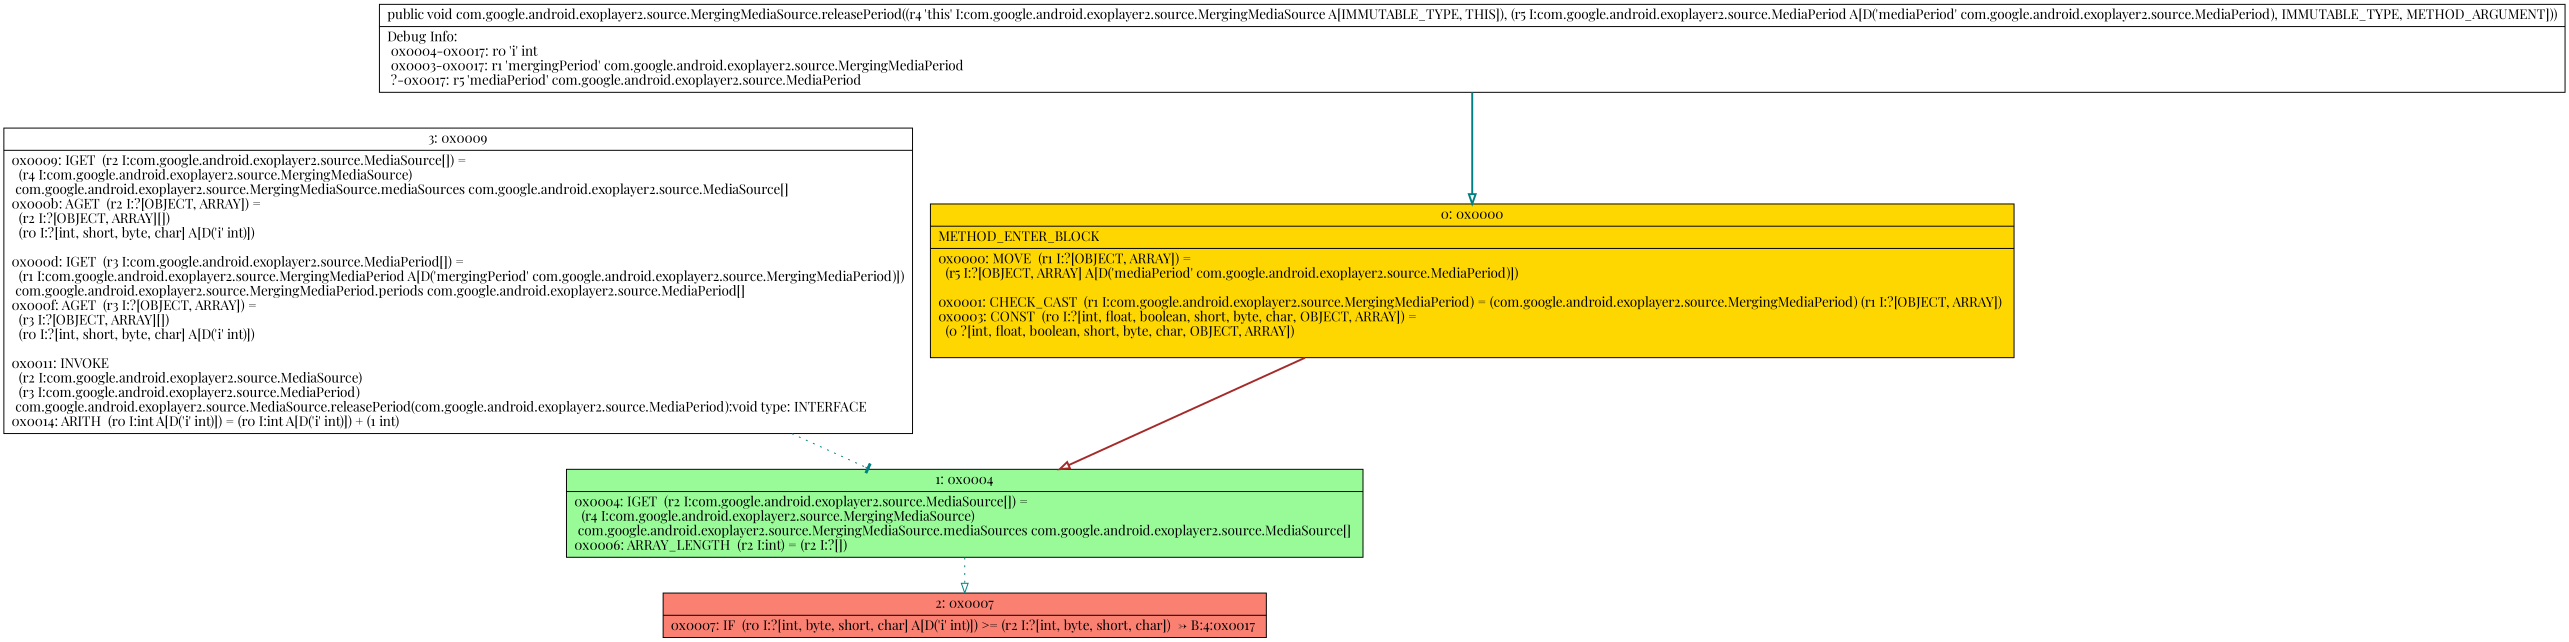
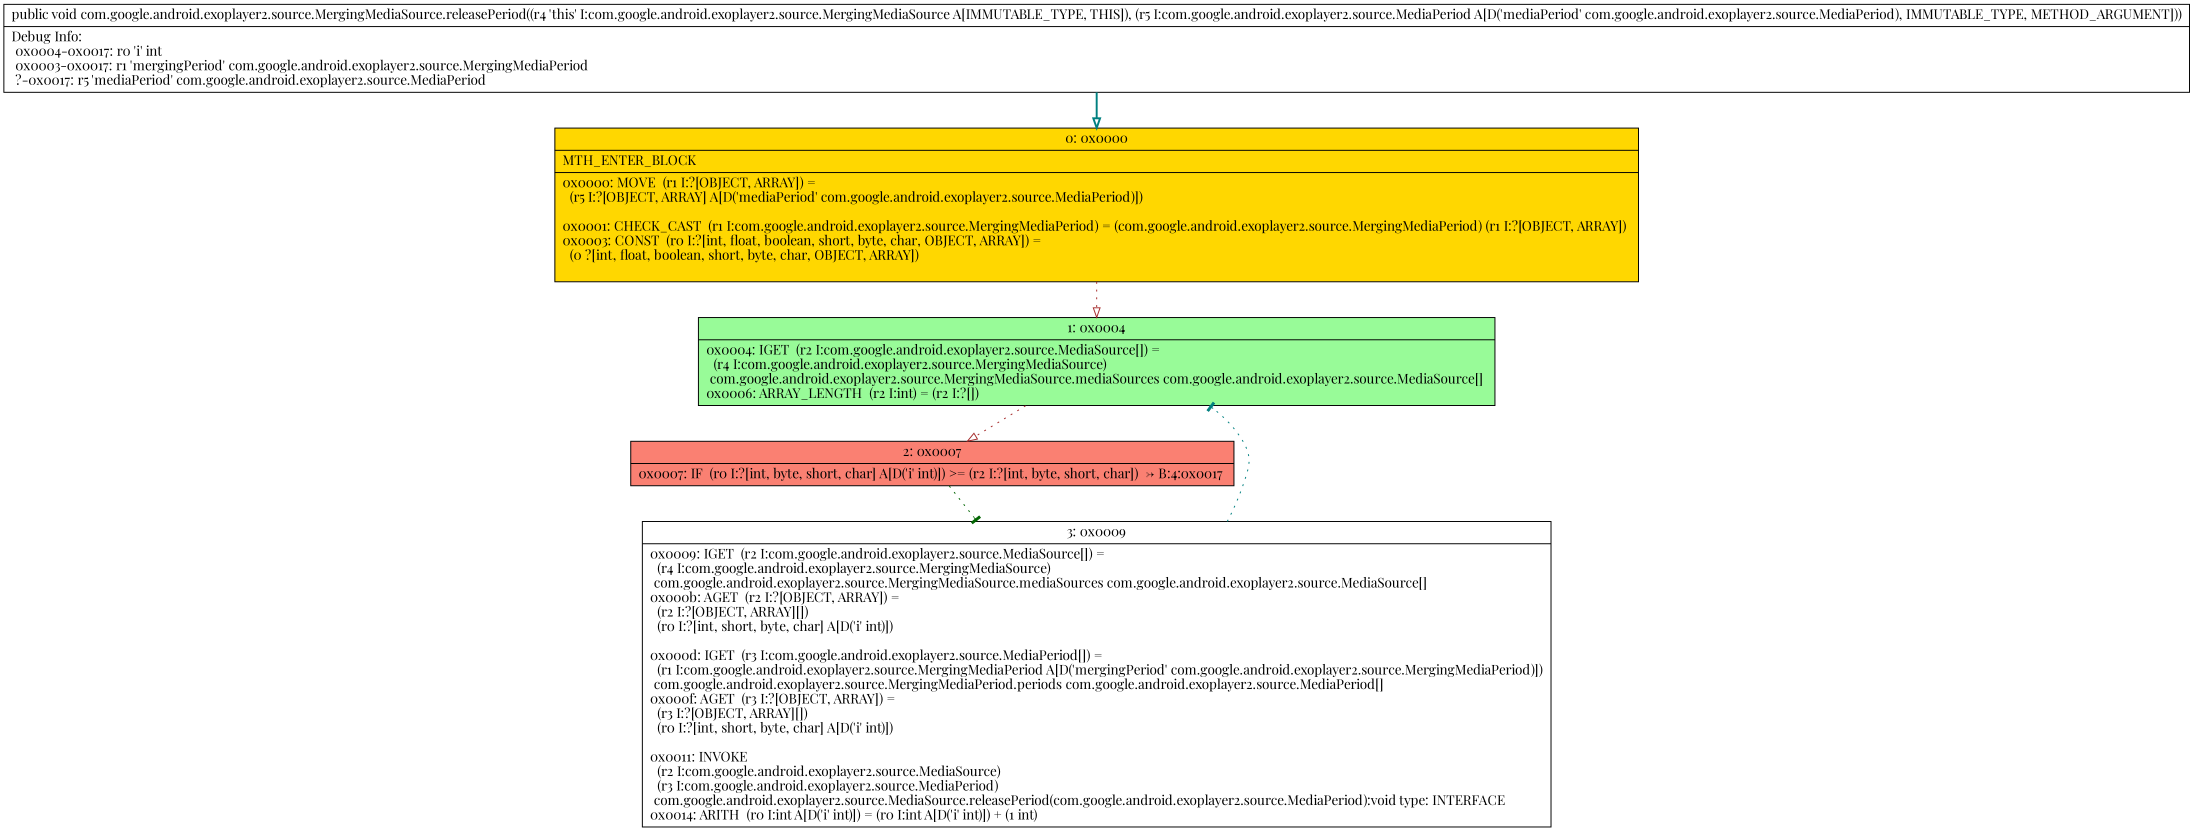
(1019, 237) -> (630, 161)
(1187, 411) -> (1097, 295)
none -> (962, 502)
(965, 570) -> (1001, 421)
